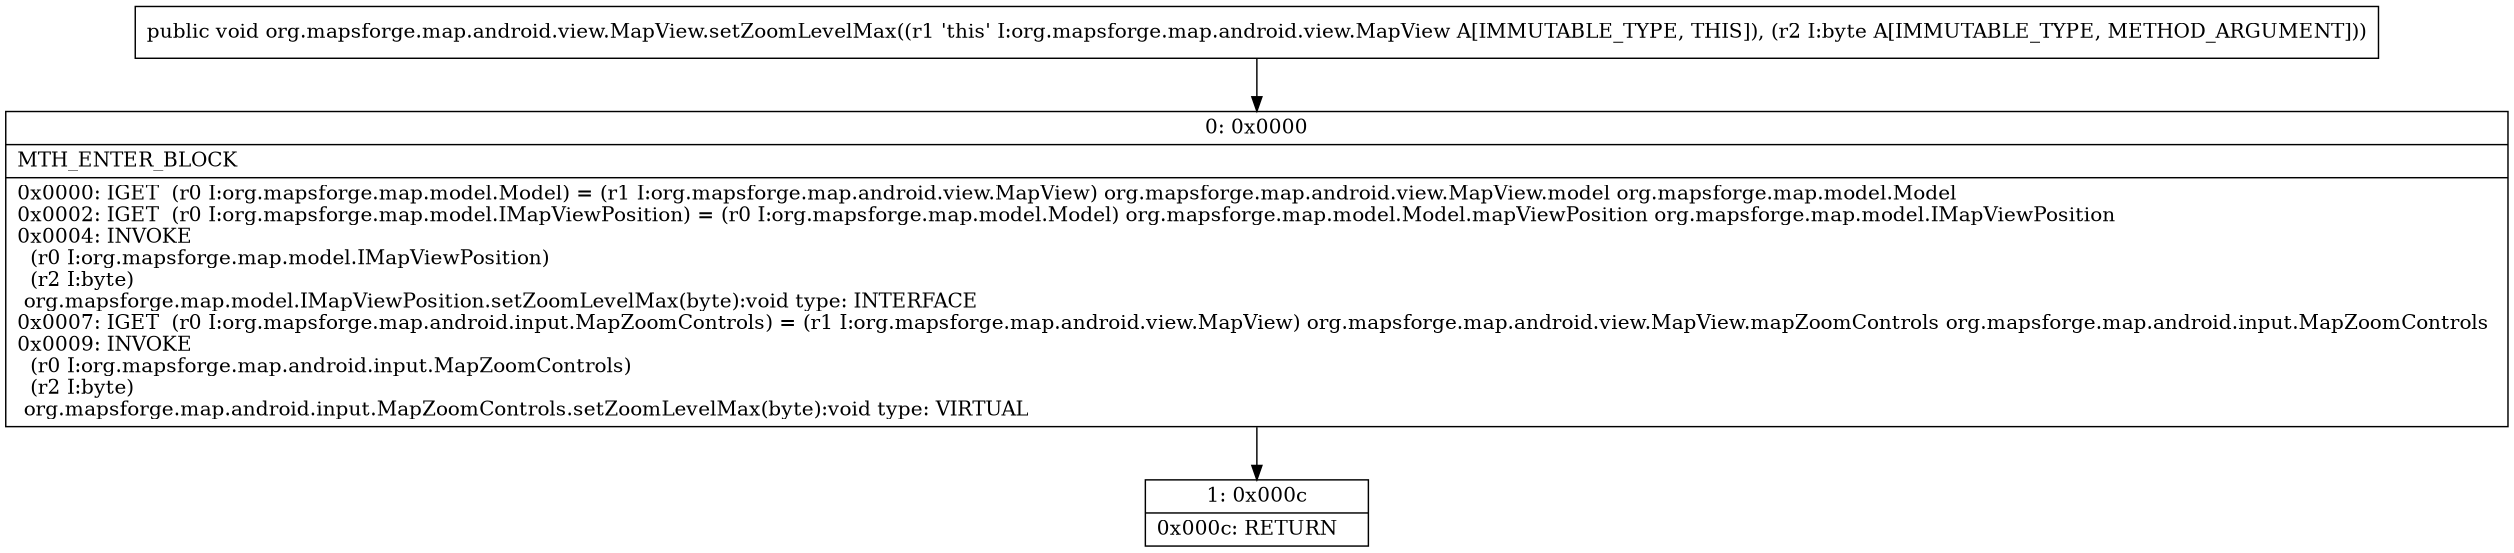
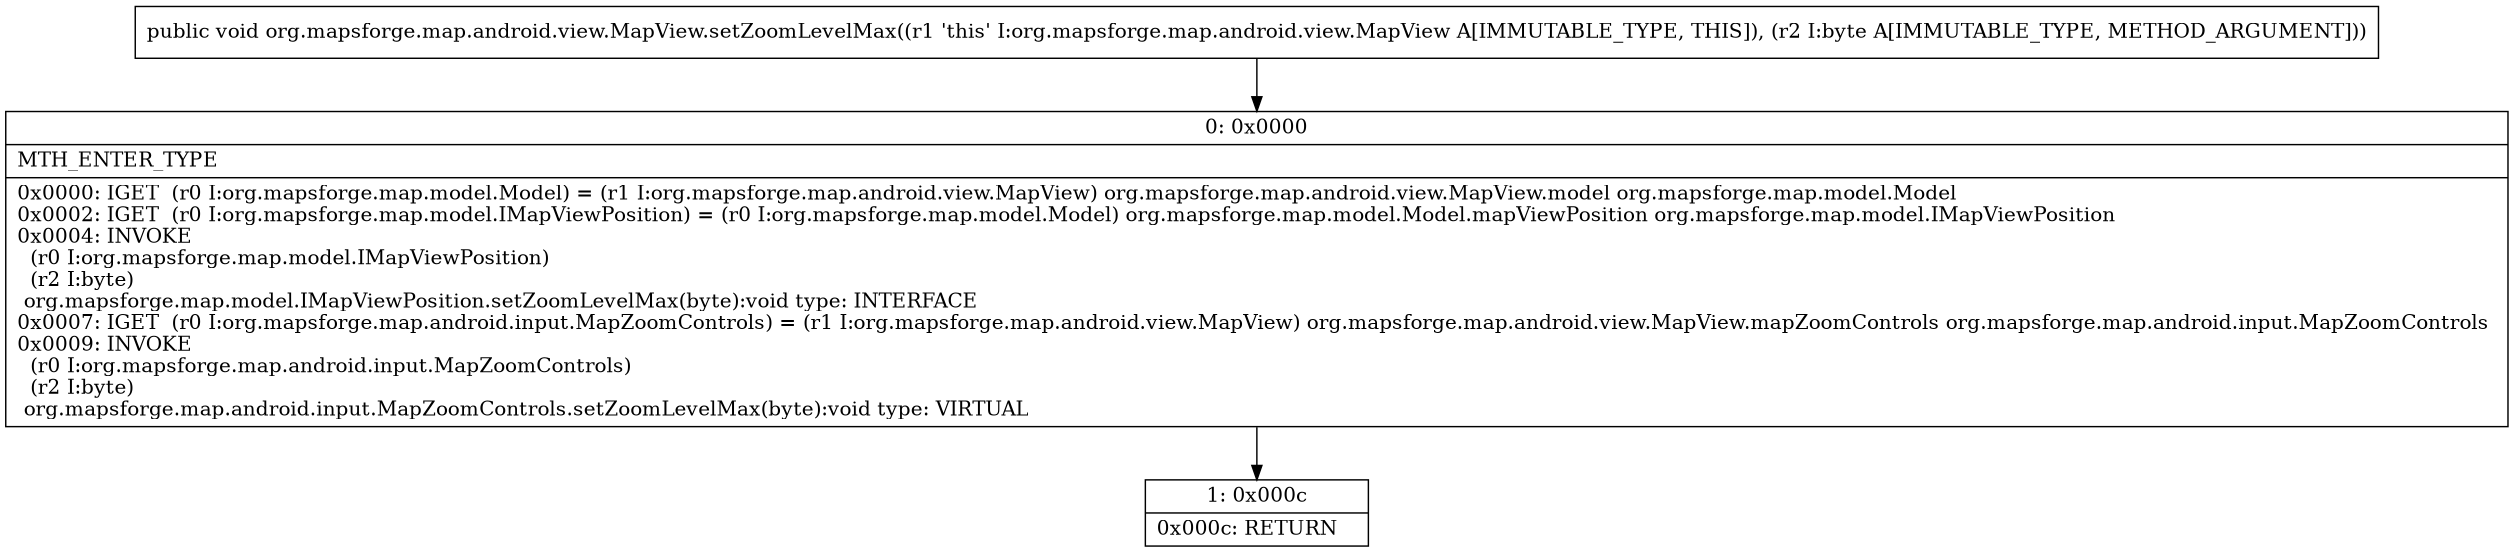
(128, 160) -> (118, 160)
